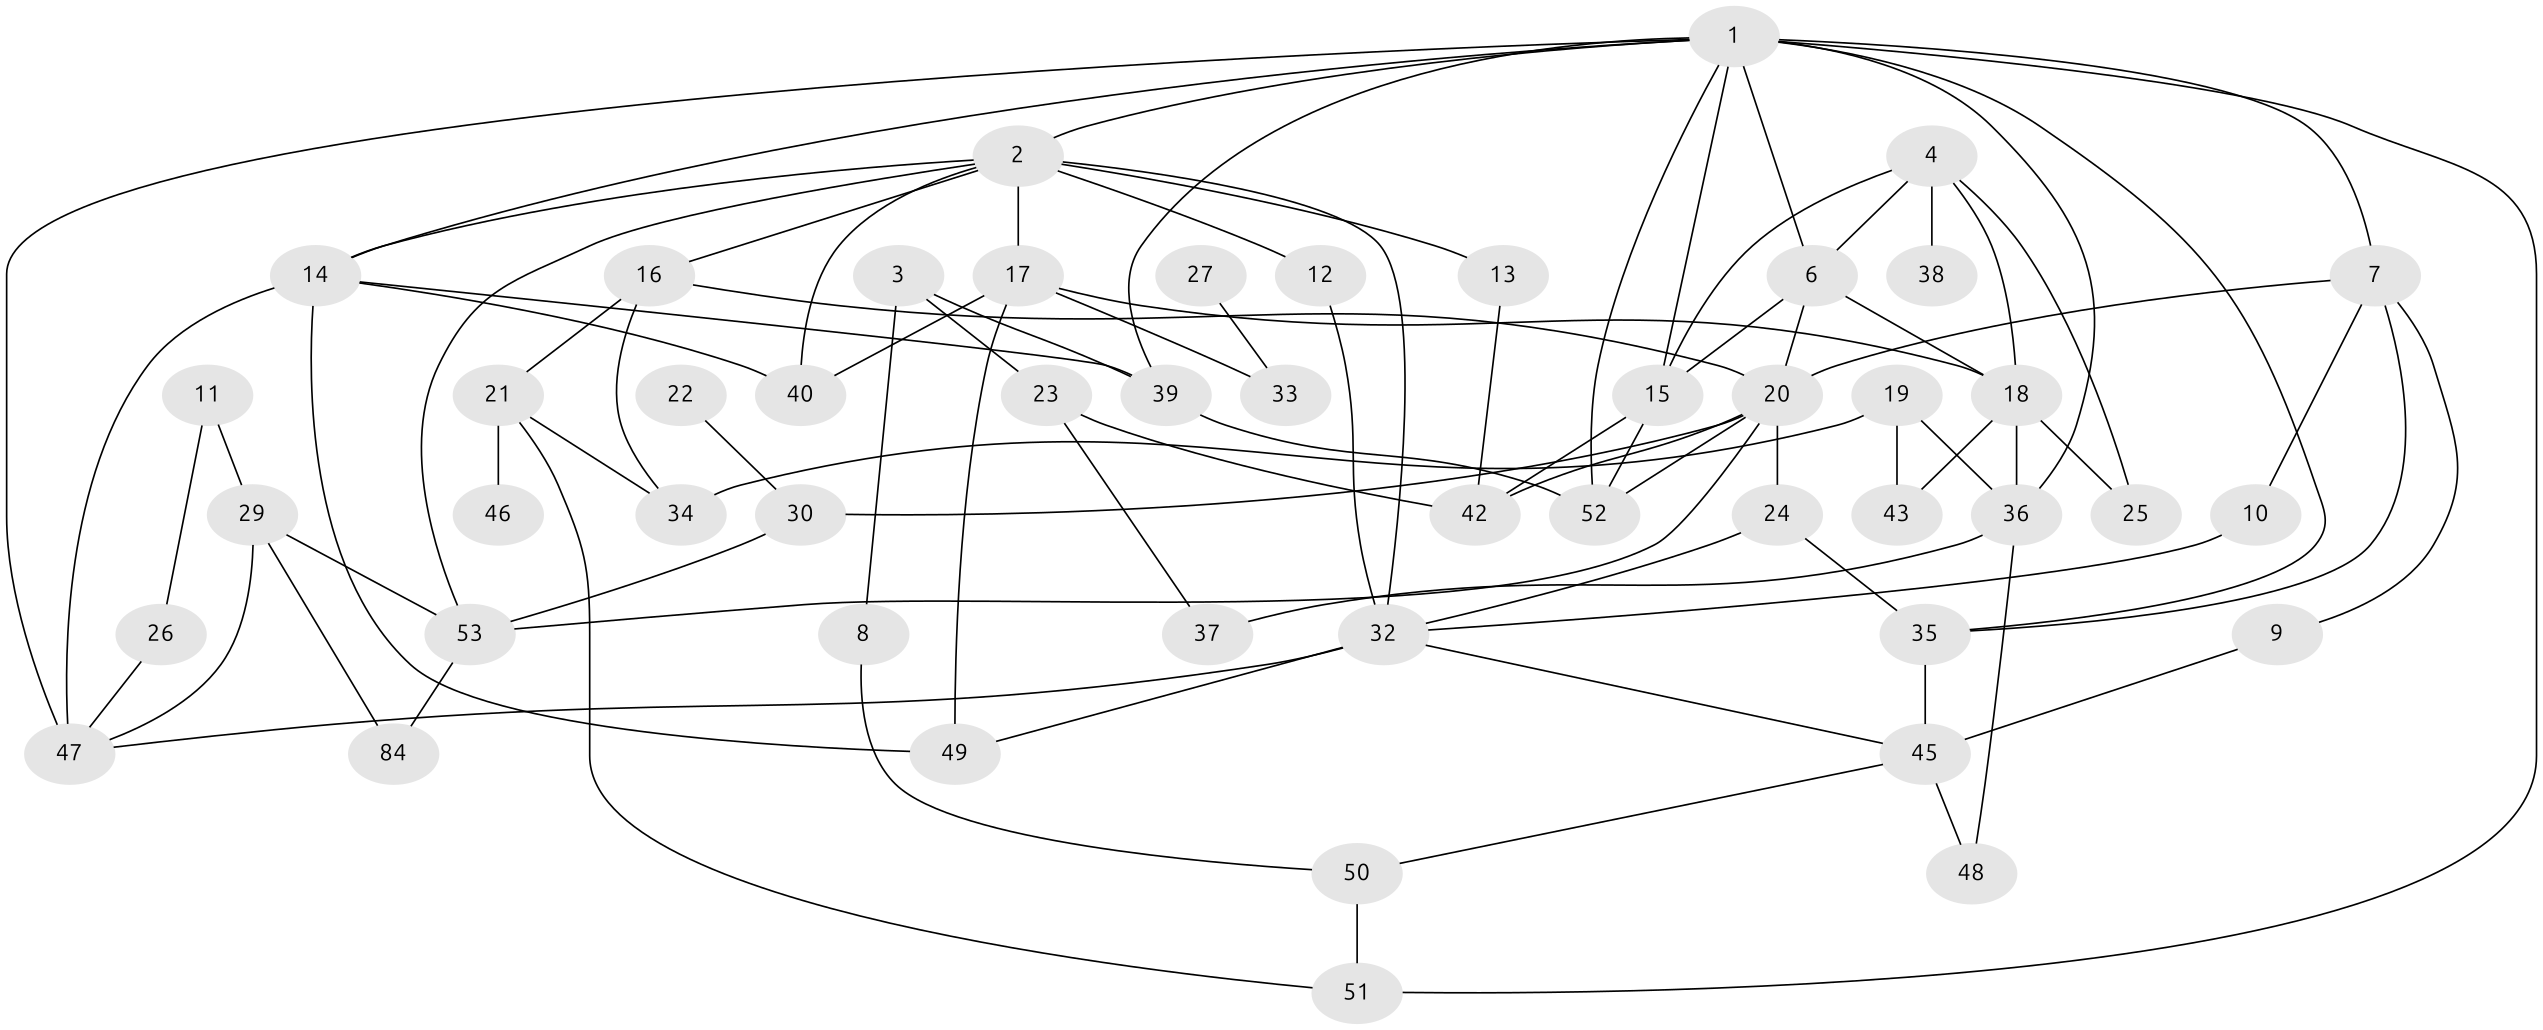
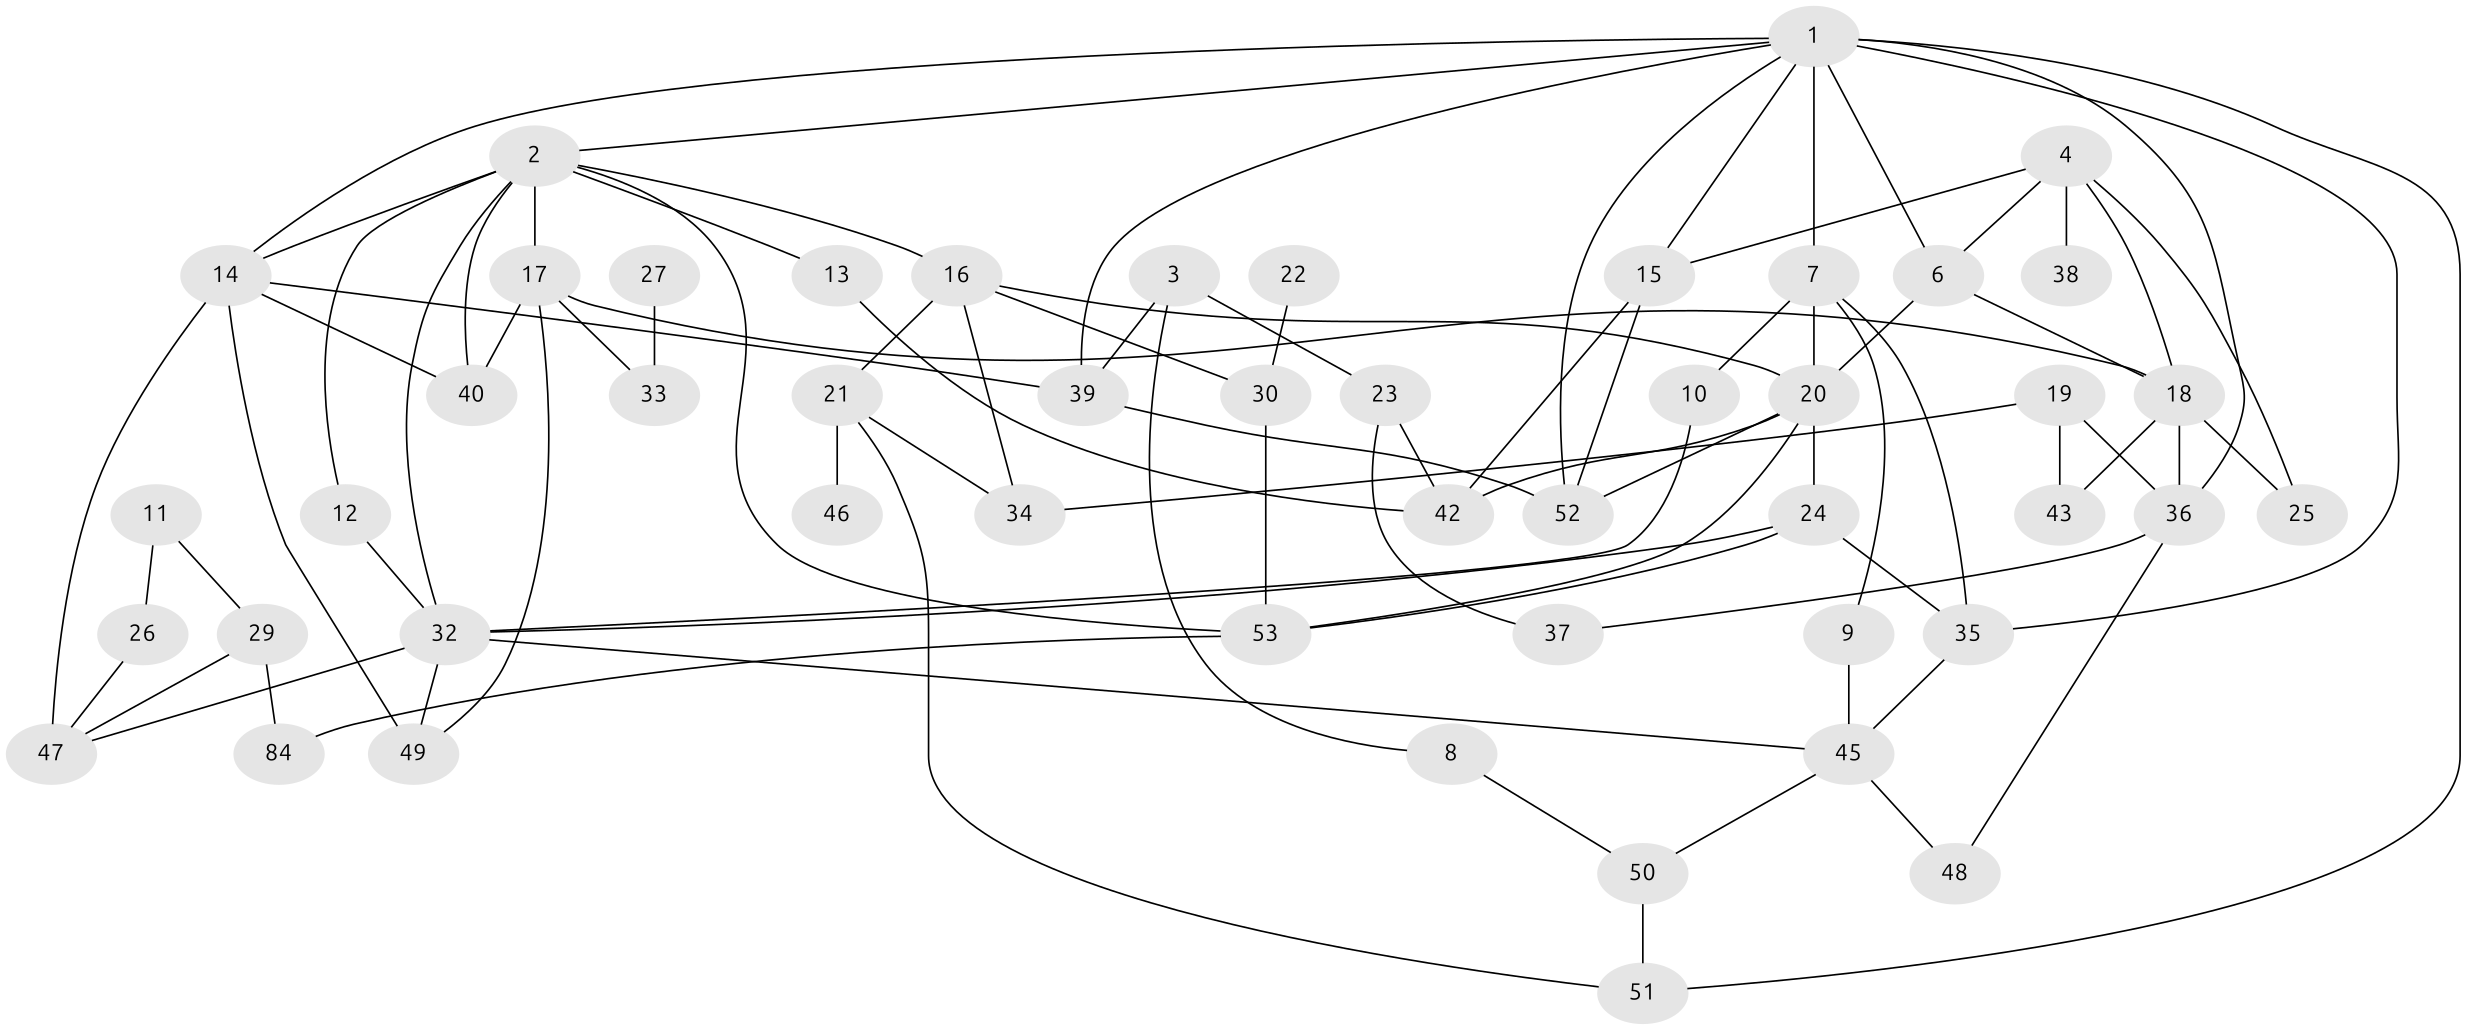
(602, 110) -> none
(1735, 336) -> none
(1298, 496) -> (1112, 336)
(361, 575) -> (1651, 569)
